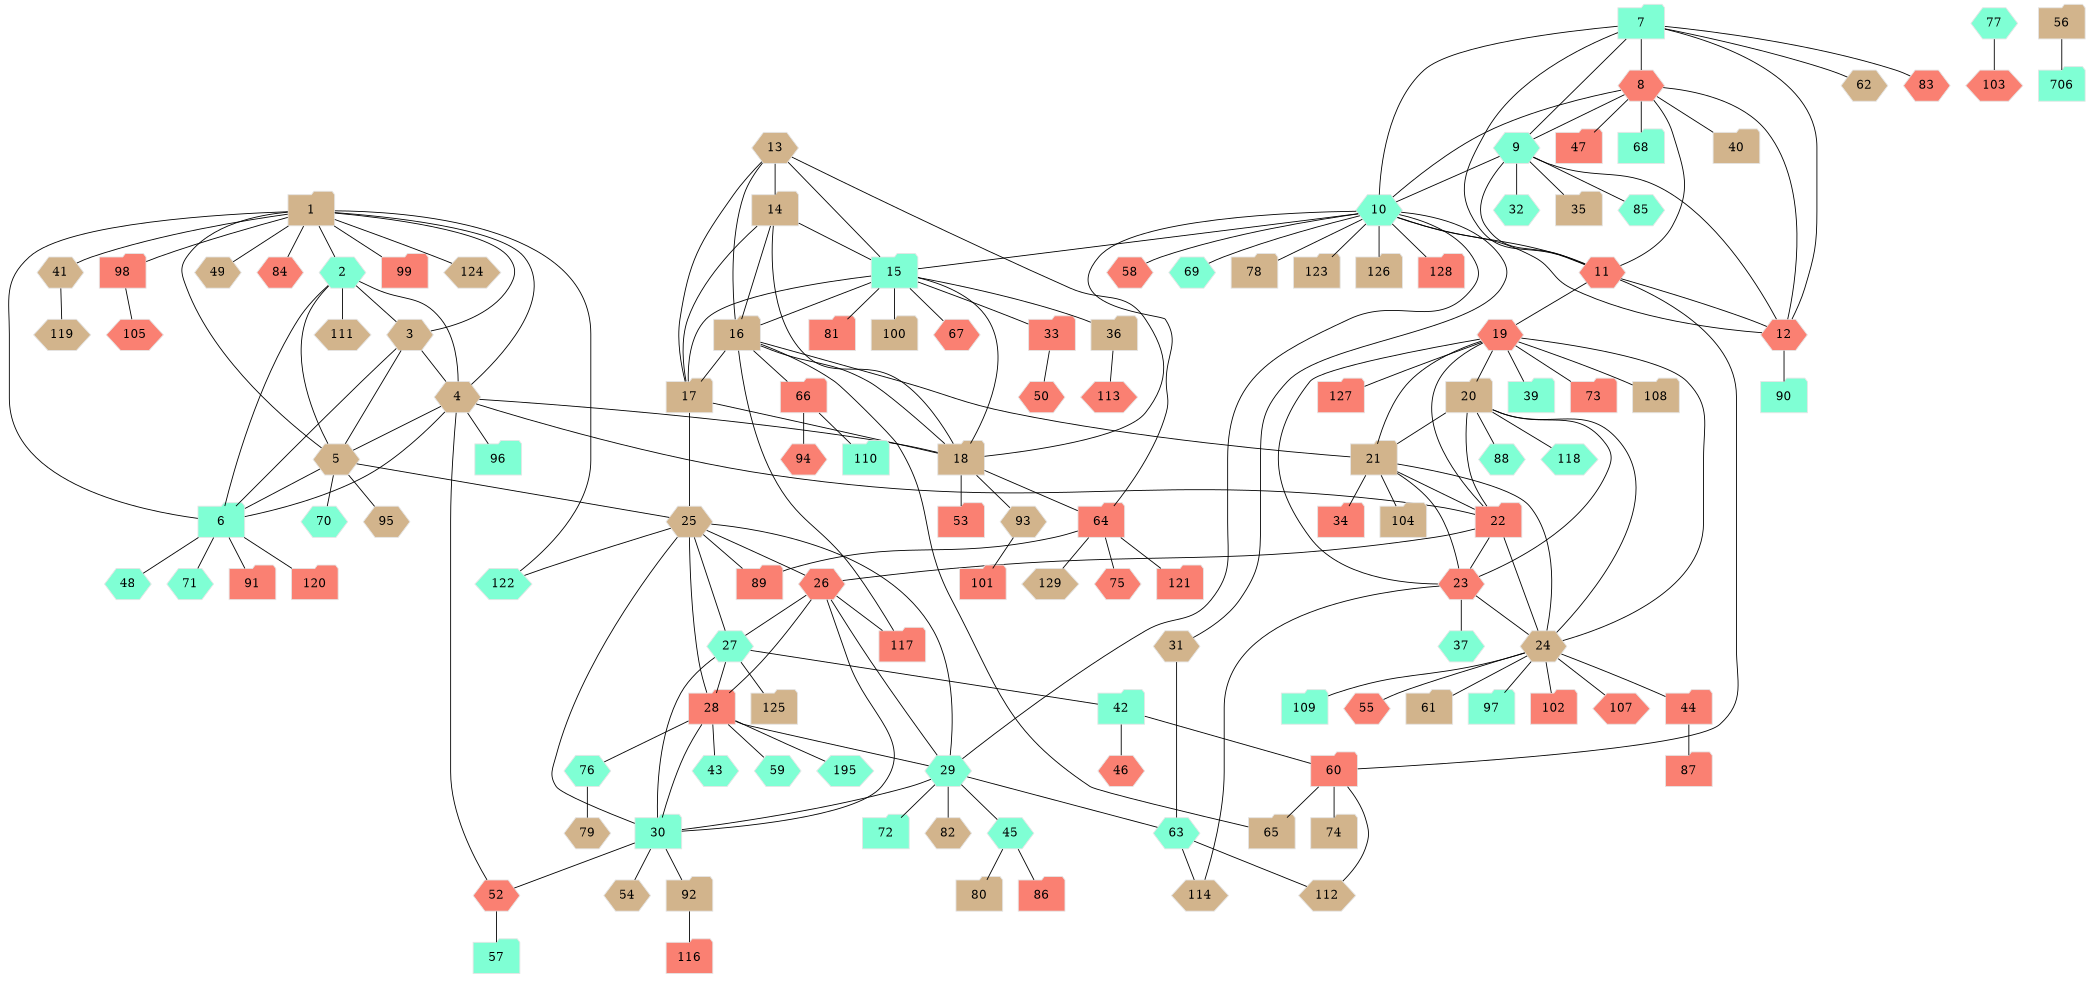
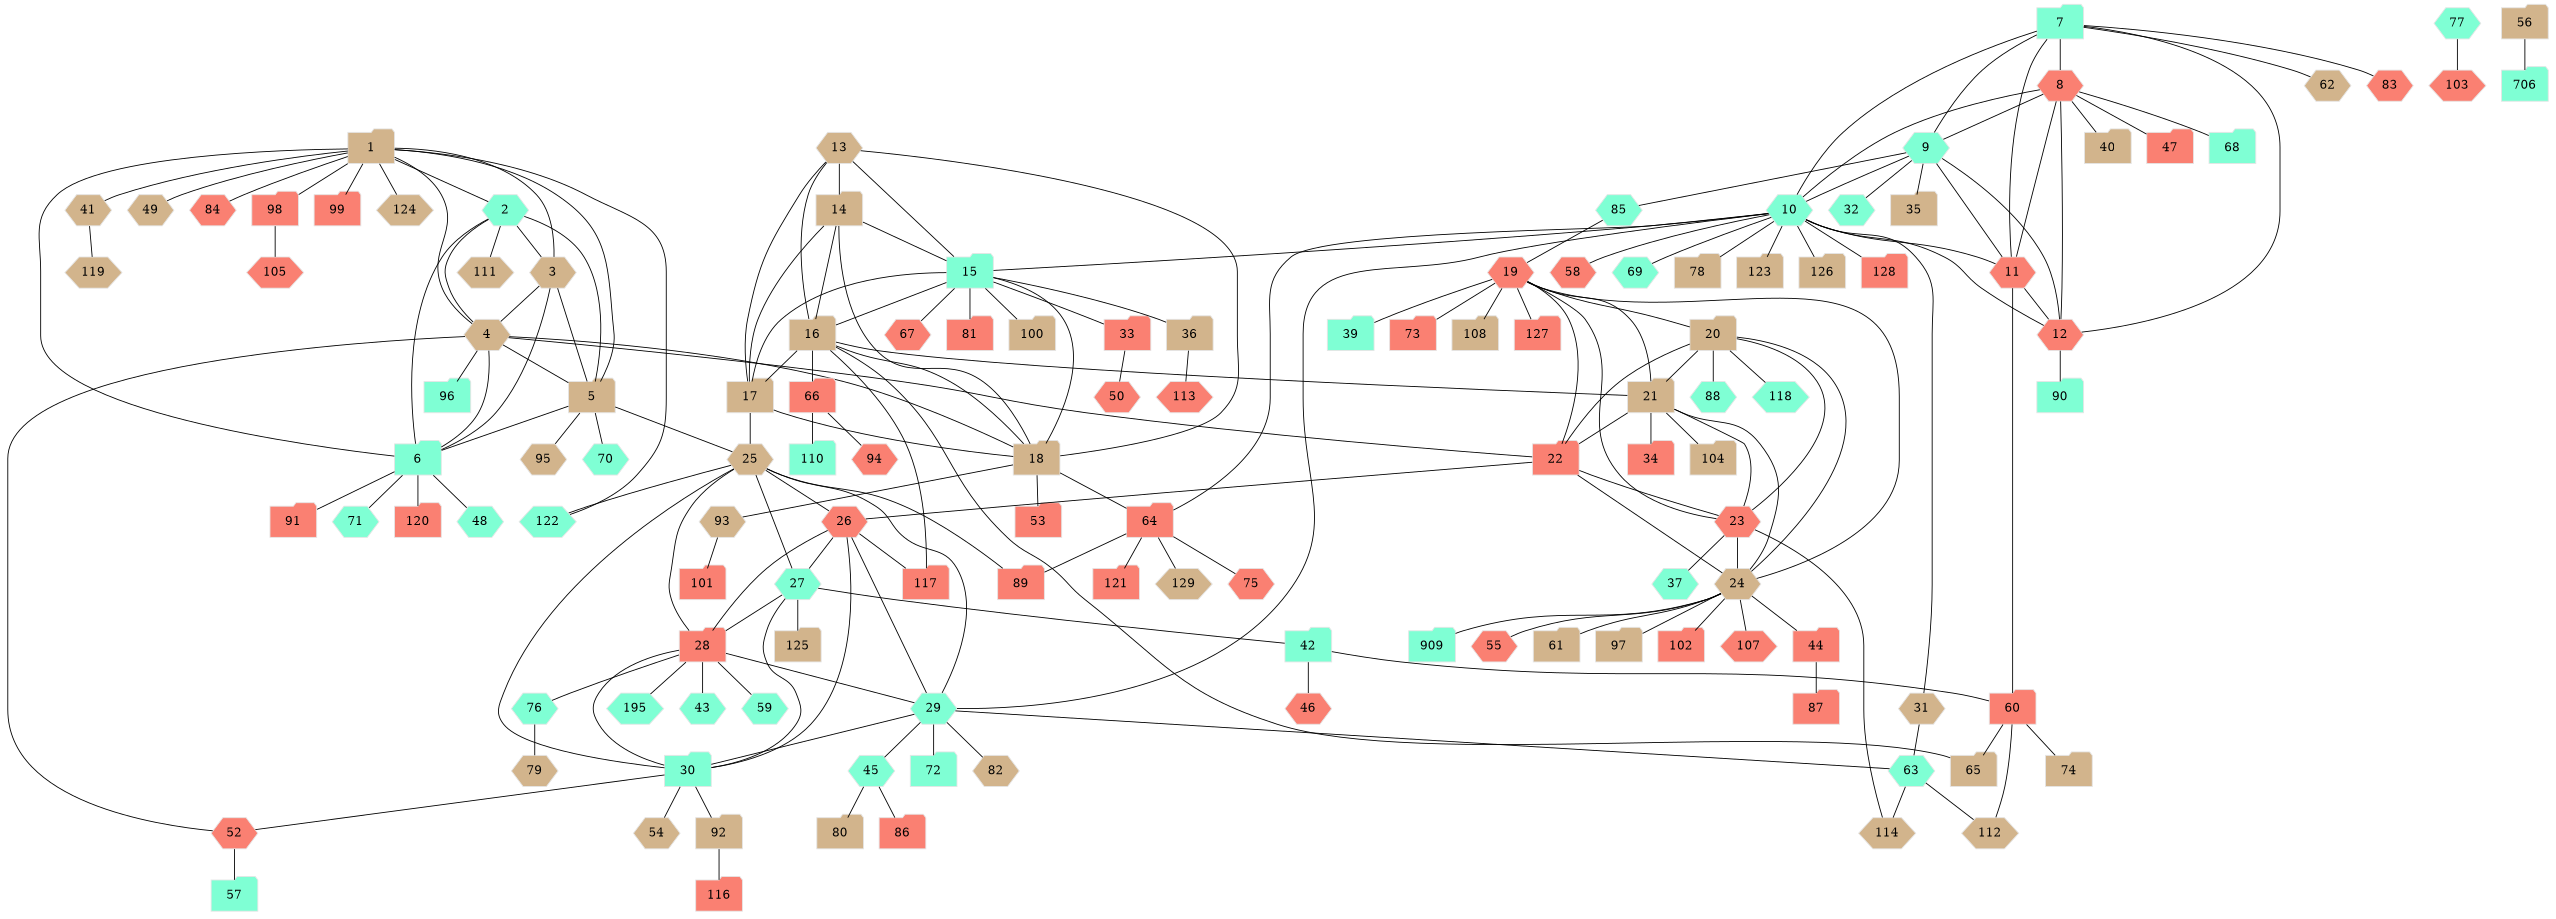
(1551, 304) -> (1552, 249)
(336, 459) -> (592, 397)
(1305, 709) -> (1432, 646)
(1492, 709) -> (1619, 646)
